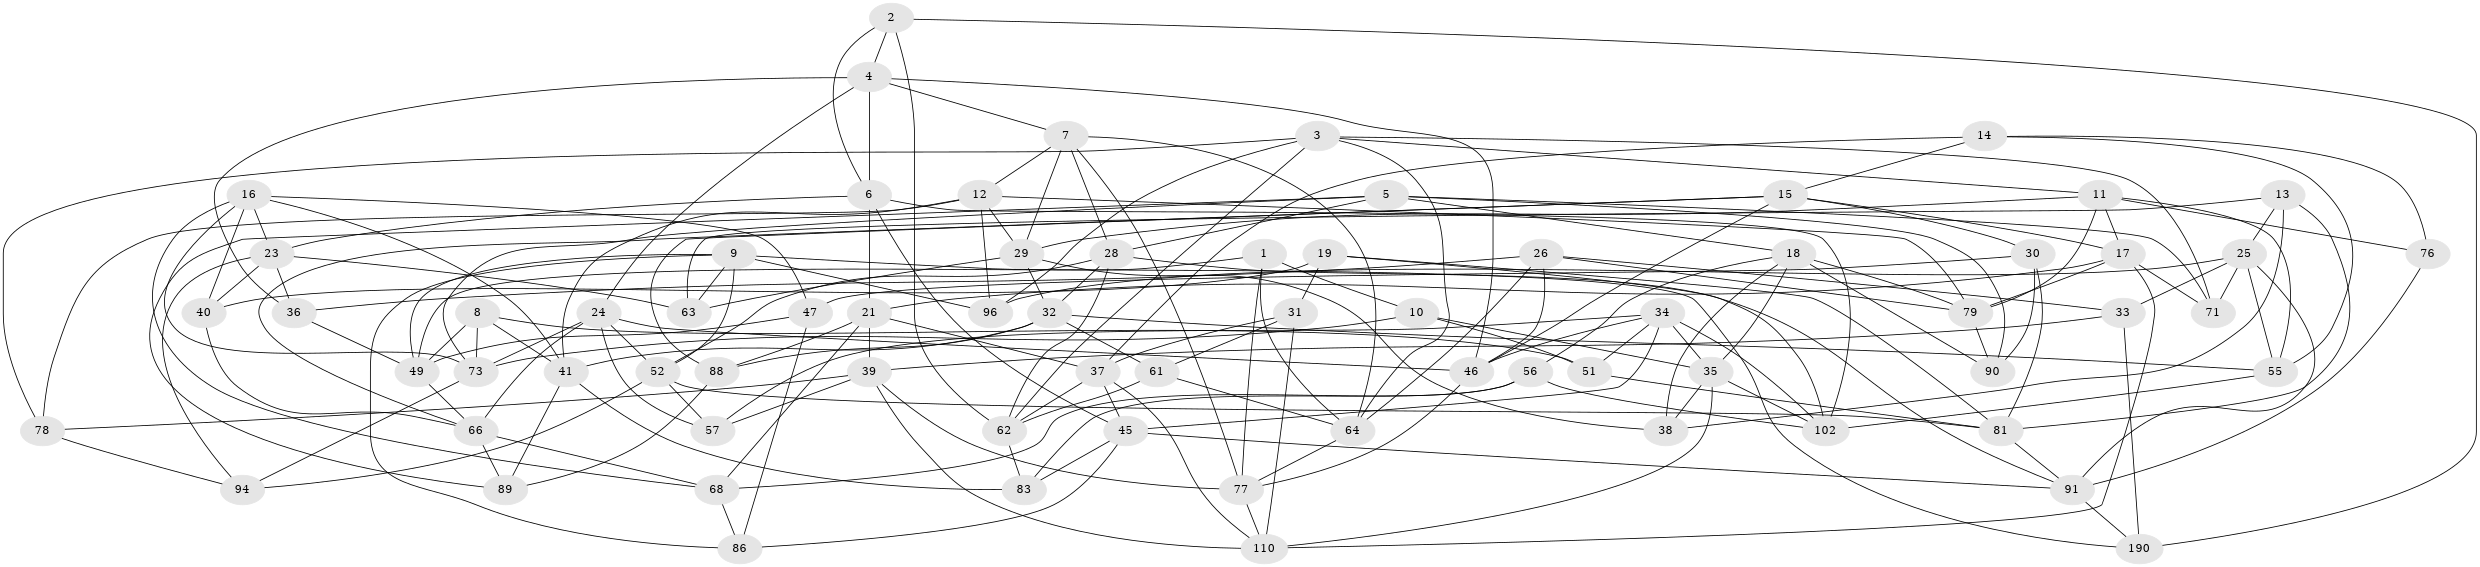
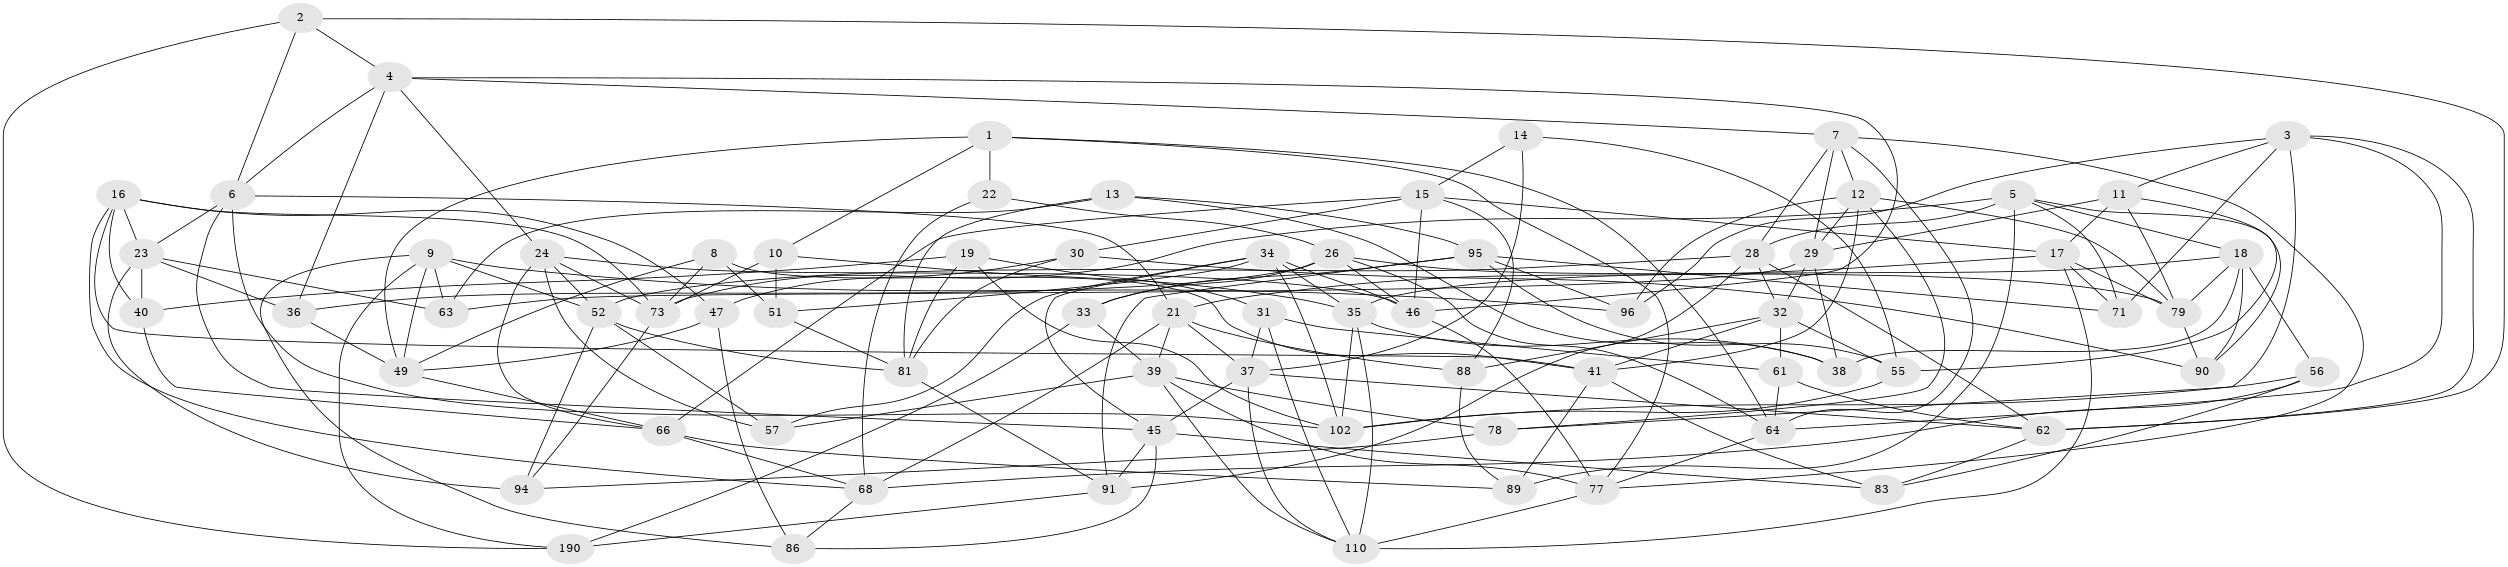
none -> (990, 195)
(2244, 254) -> (1476, 254)
(2428, 254) -> none
